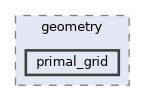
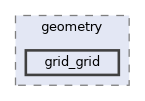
(72, 63) -> (72, 63)
